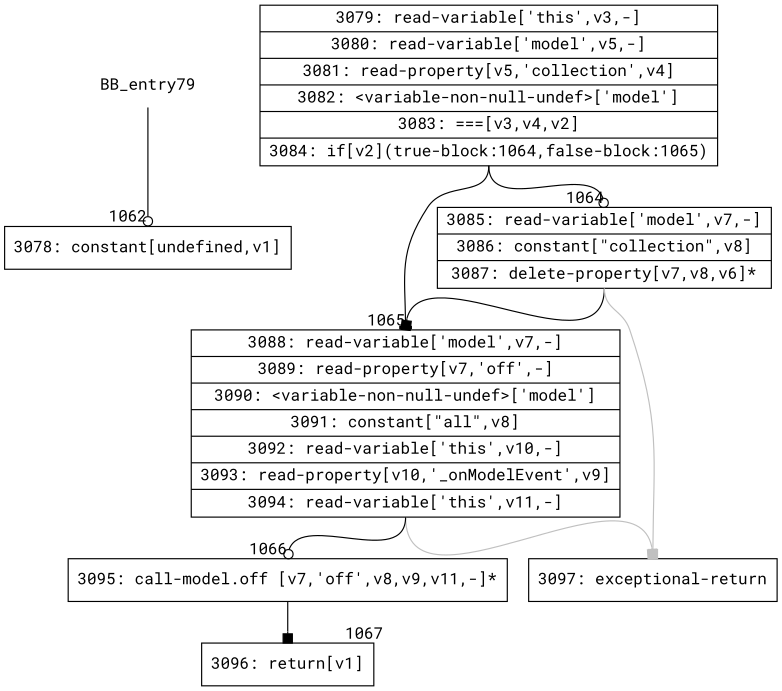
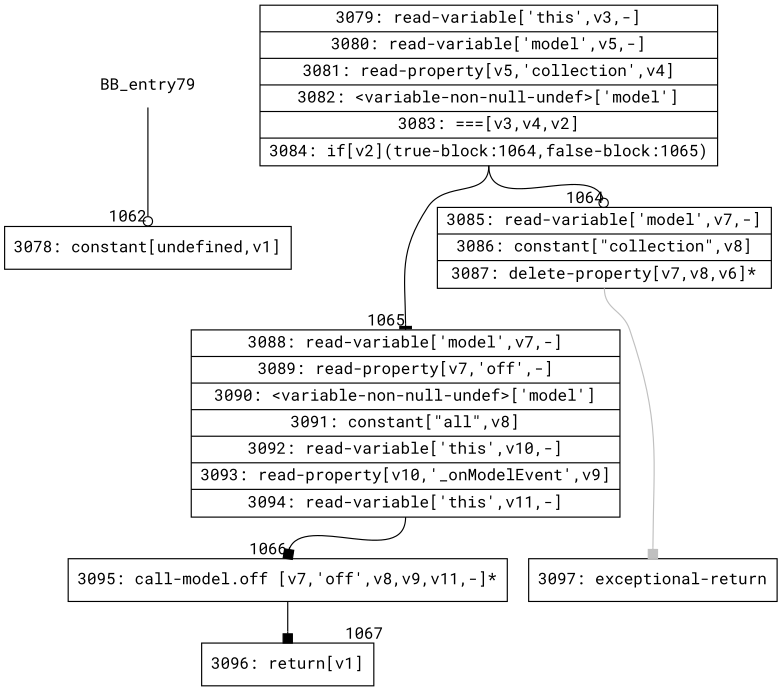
(511, 310) -> none
(351, 538) -> (351, 538)
(524, 540) -> none
